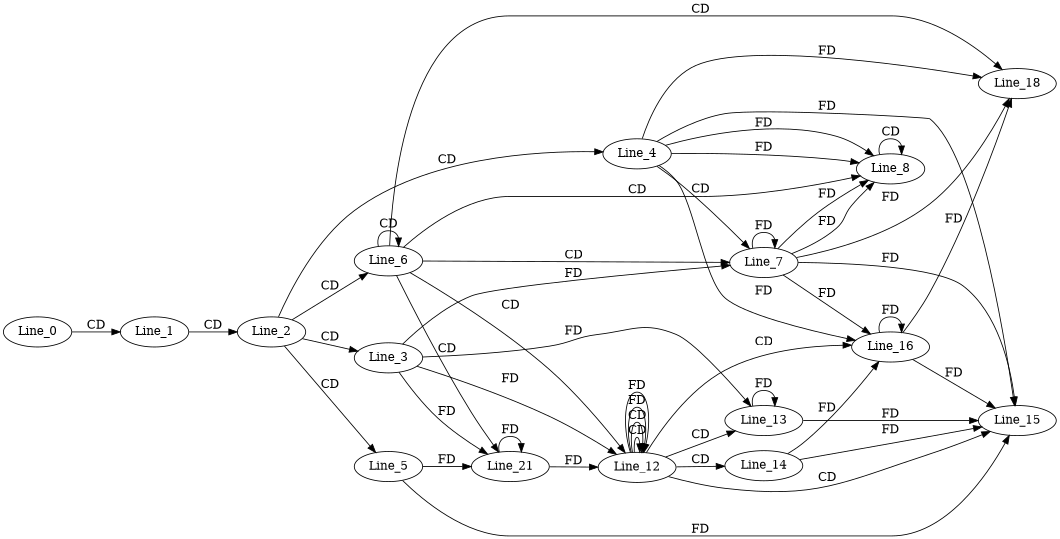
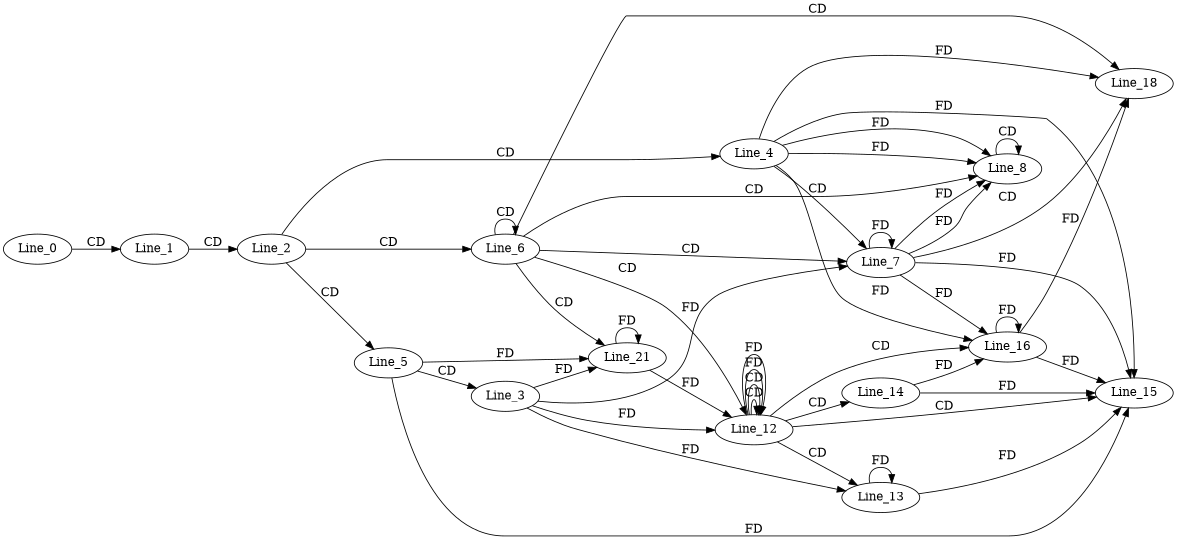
(891, 198) -> (1008, 198)
(326, 344) -> (443, 378)
